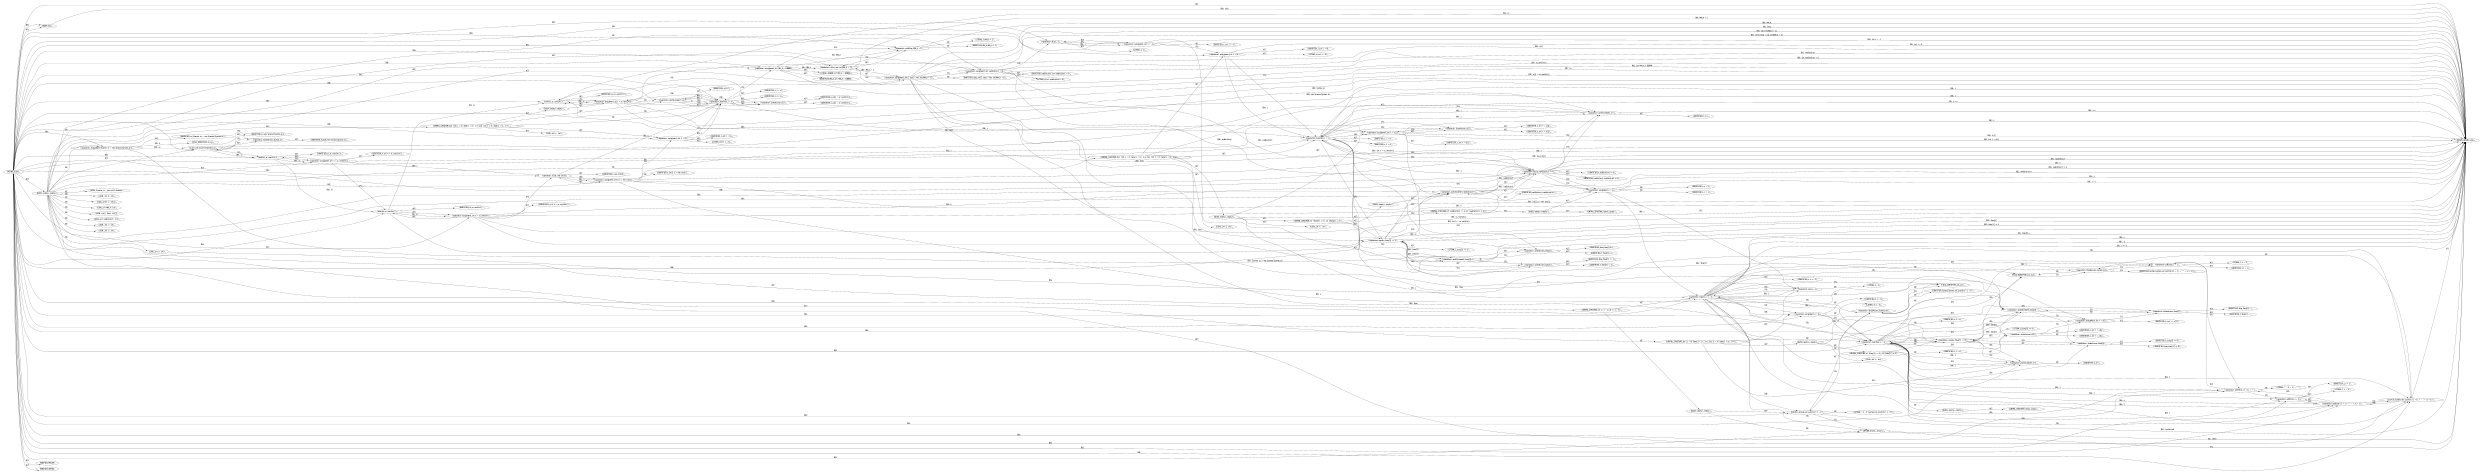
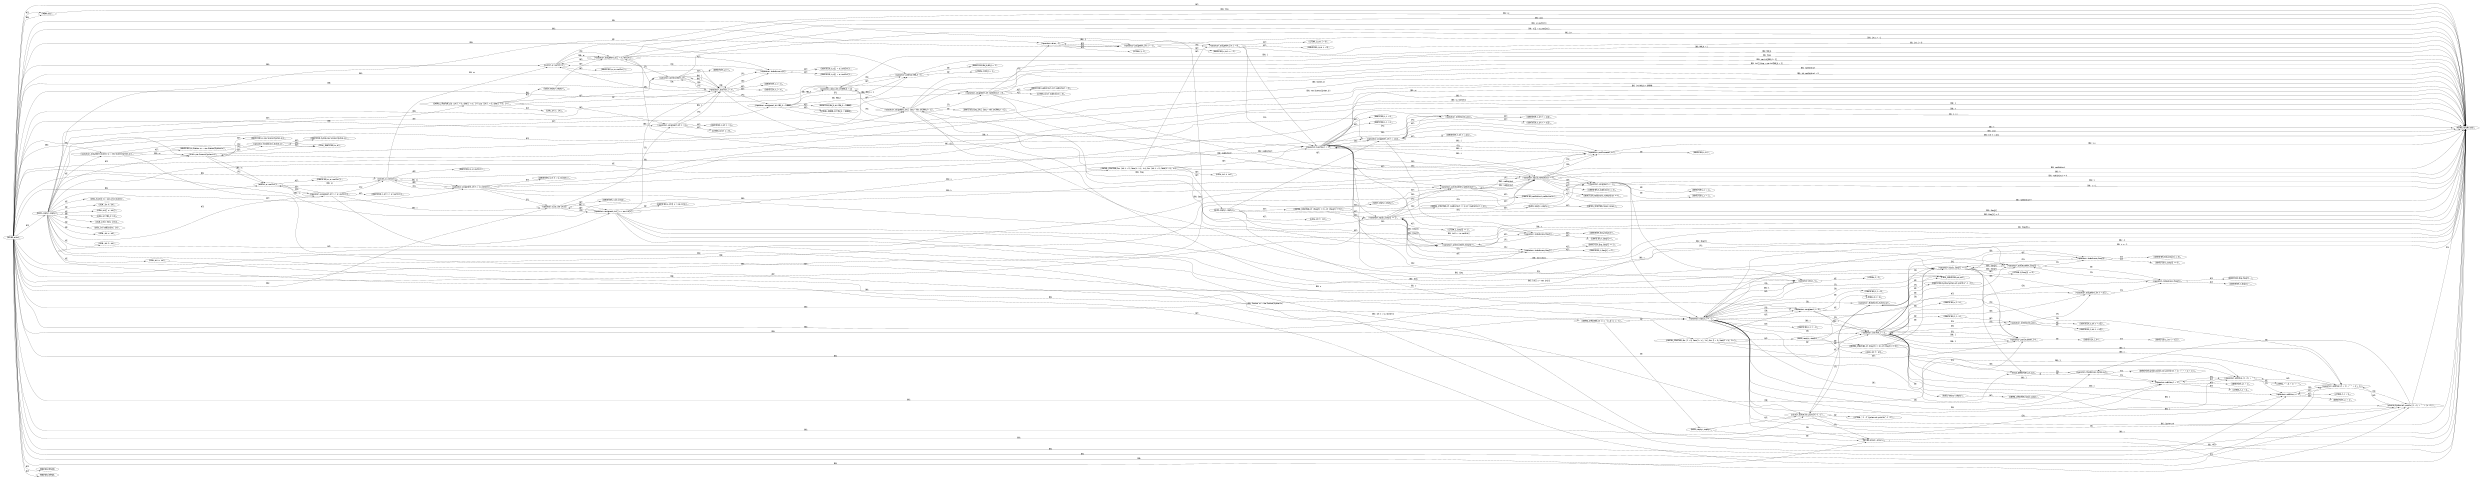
(345, 64) -> none
(157, 144) -> (239, 144)
none -> (299, 146)
(1150, 165) -> (1149, 175)
(2131, 322) -> (2126, 340)
